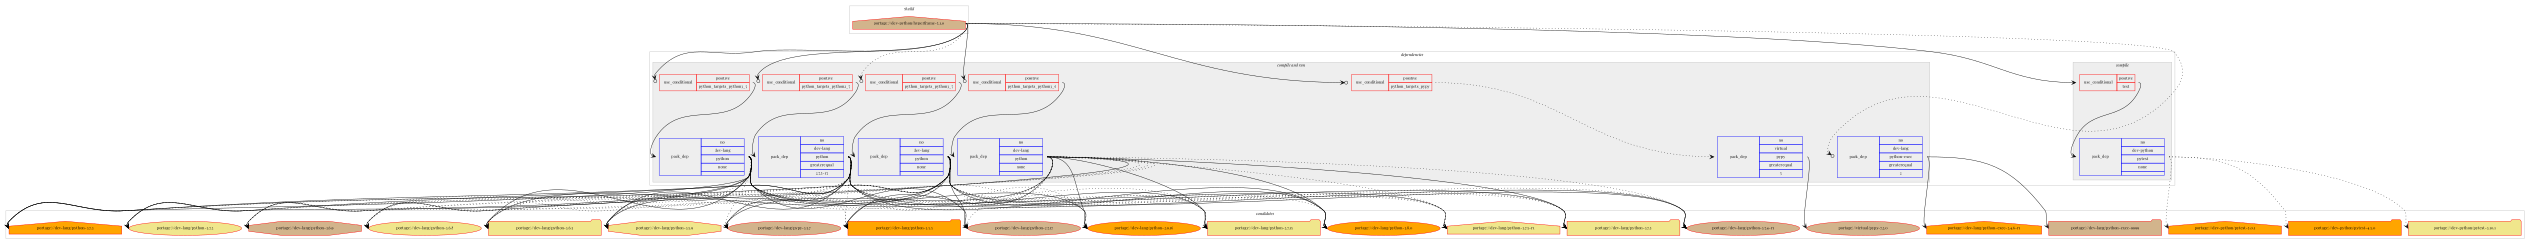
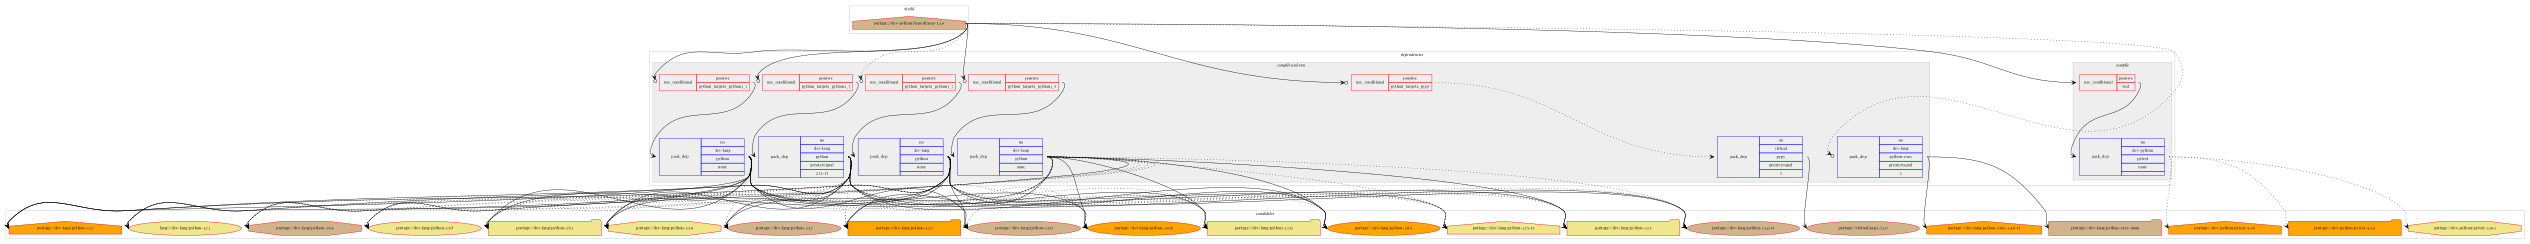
(185, 228) -> (185, 228)
(785, 228) -> (785, 228)
(2225, 228) -> (2225, 228)
(2465, 228) -> (2465, 228)
